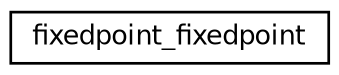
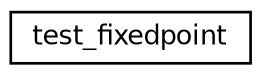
(170, 38) -> (131, 38)
